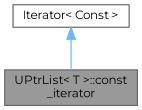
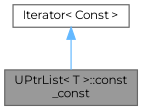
(71, 88) -> (71, 88)
